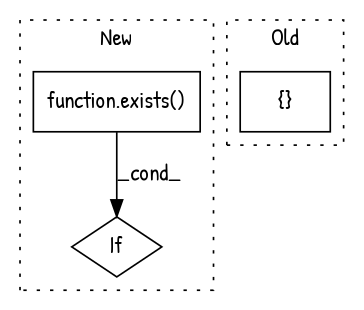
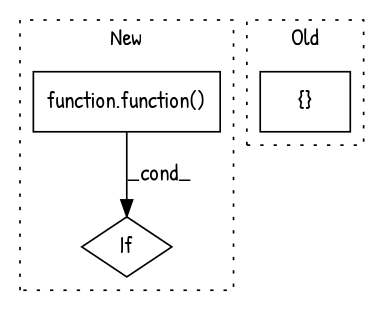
(117, 102) -> (127, 102)
